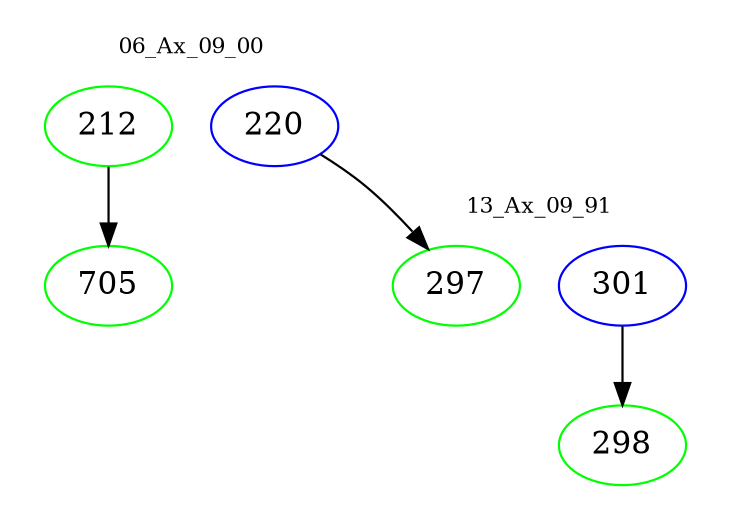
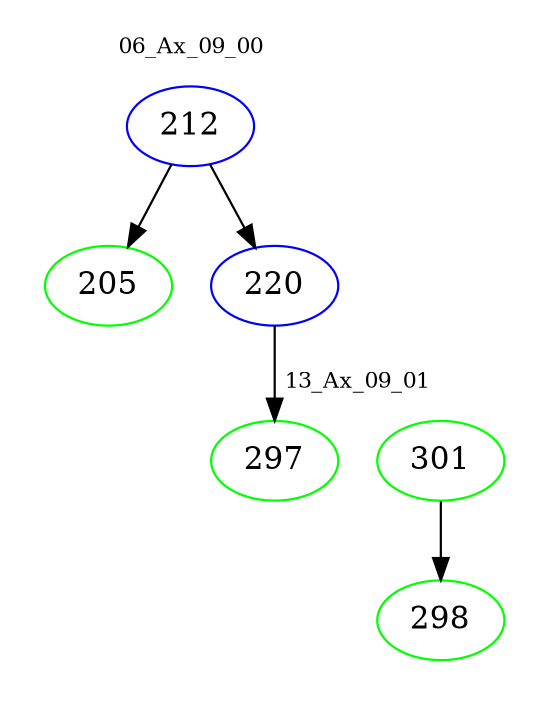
(109, 126) -> (191, 126)
none -> (227, 196)
(539, 207) -> (358, 382)
(109, 286) -> (109, 286)
(622, 286) -> (441, 461)
